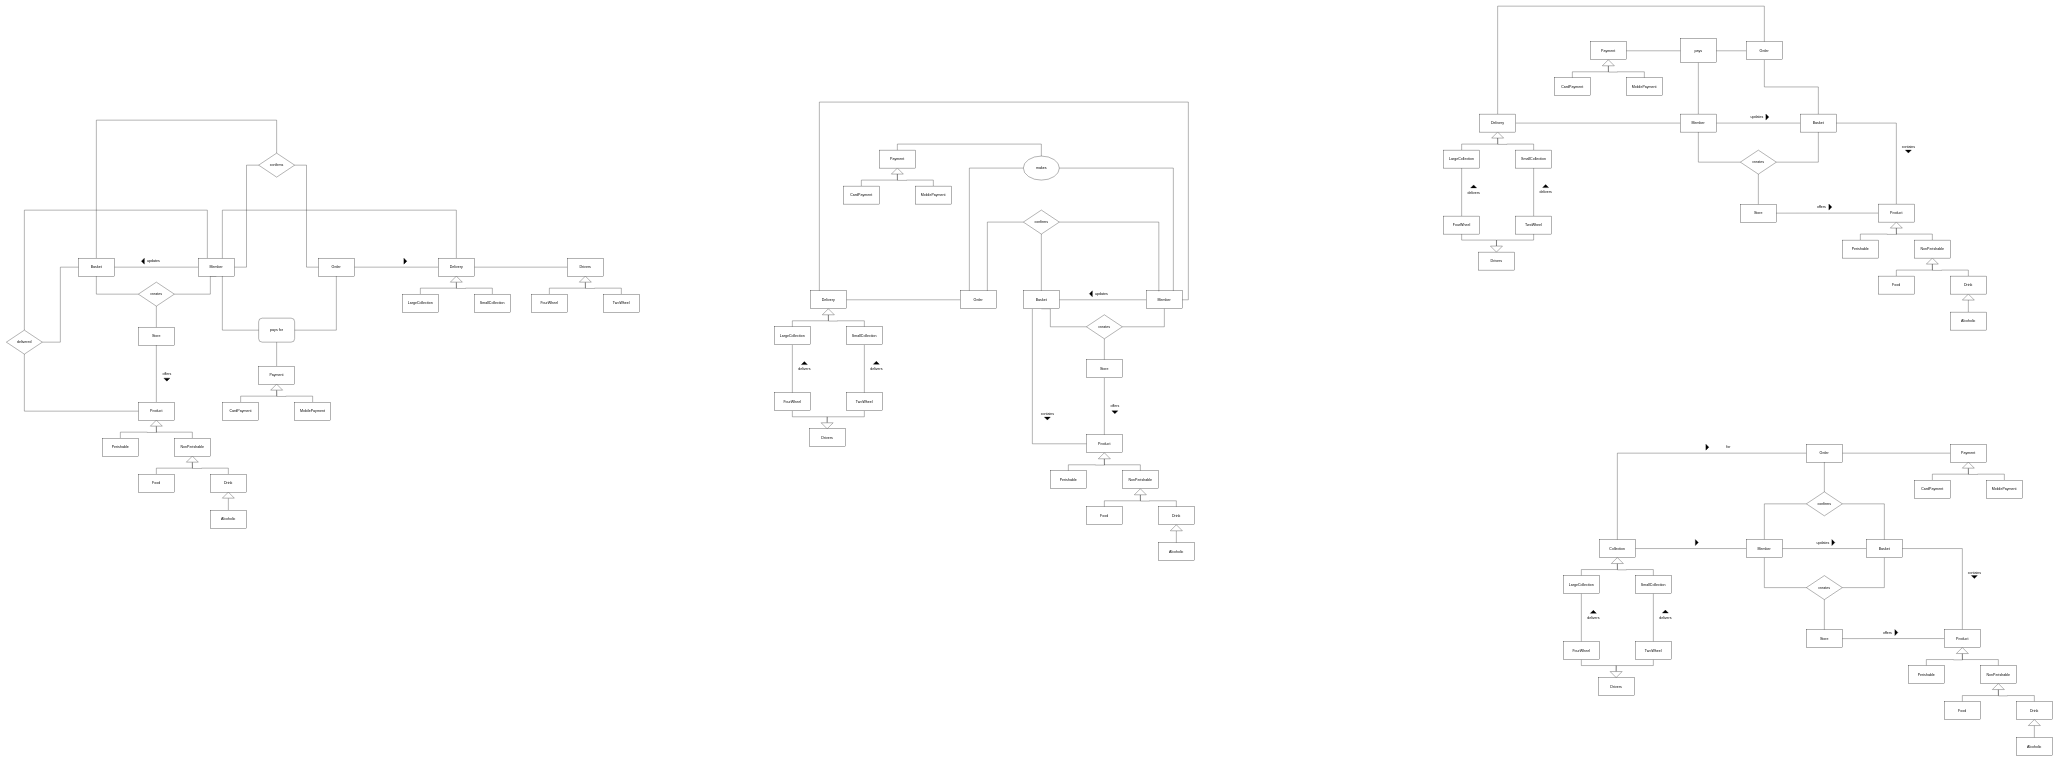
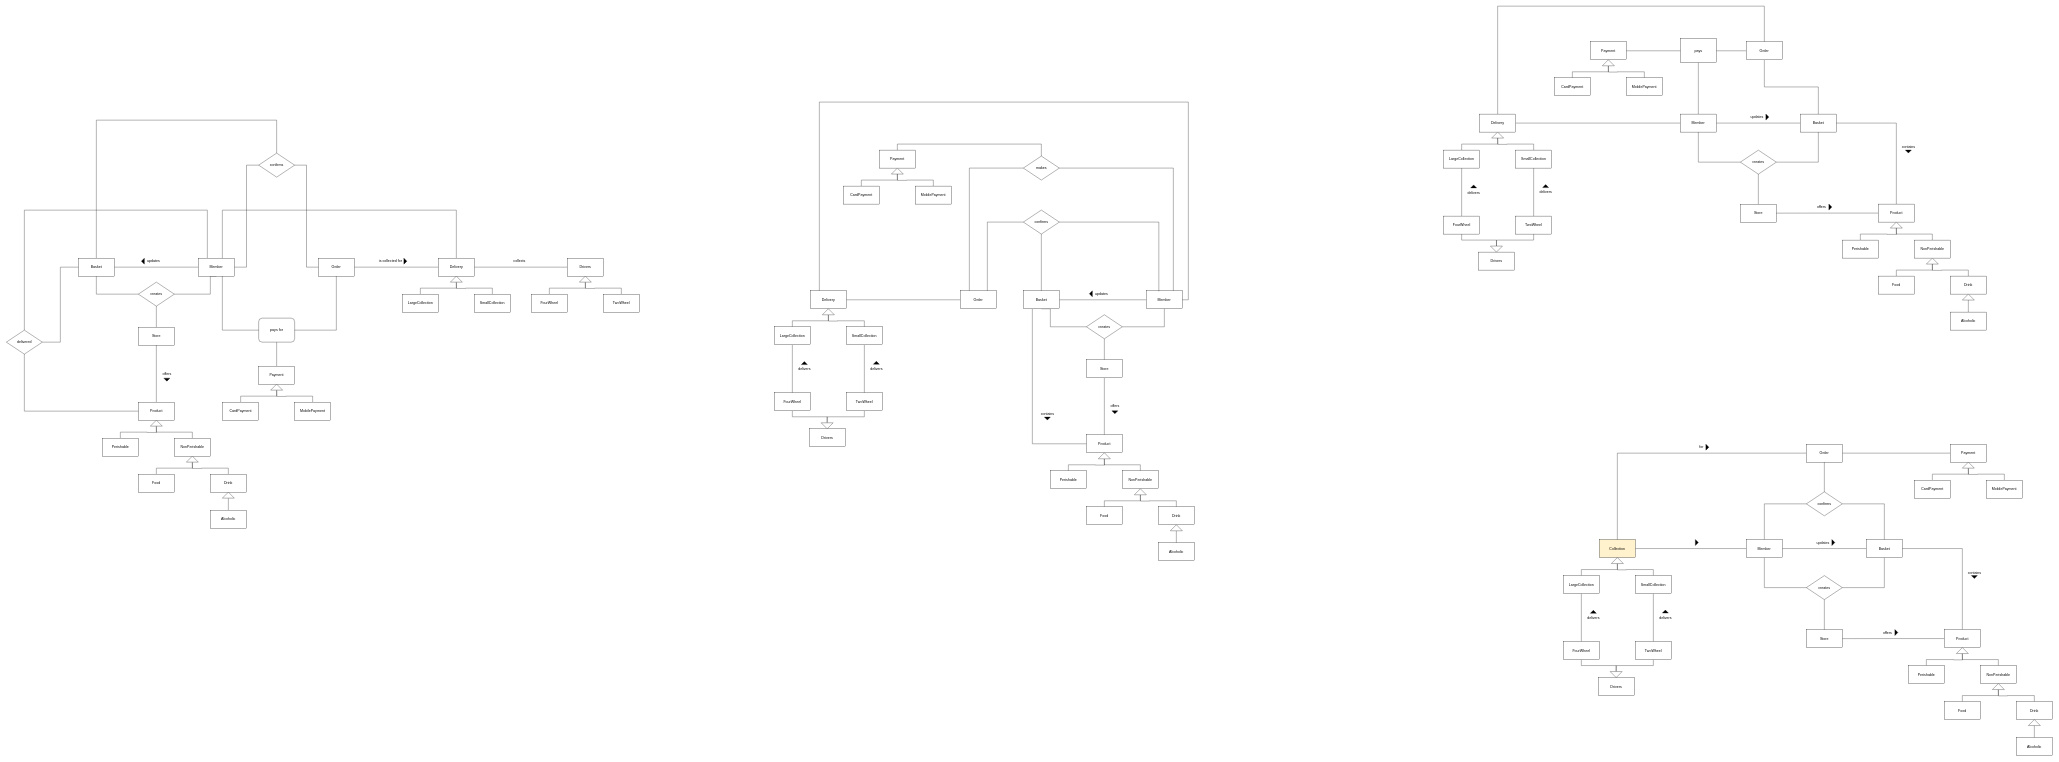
(1041, 168) -> (1041, 168)
none -> (390, 261)
none -> (519, 261)
(1728, 447) -> (1701, 447)
(1617, 549) -> (1617, 549)
